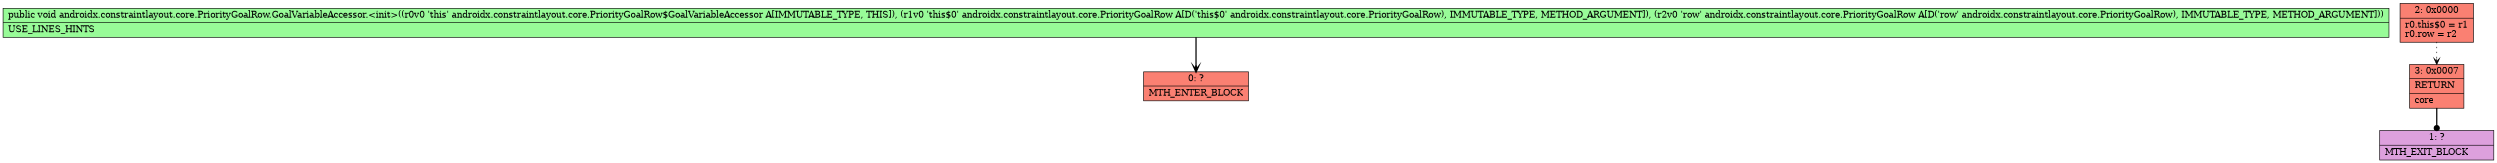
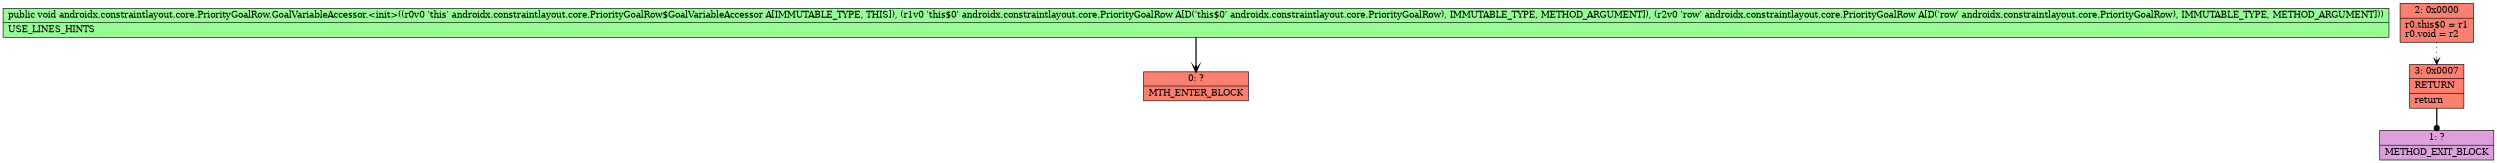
(2431, 35) -> (2432, 35)
(2424, 101) -> (2429, 101)
(2427, 152) -> (2437, 152)
